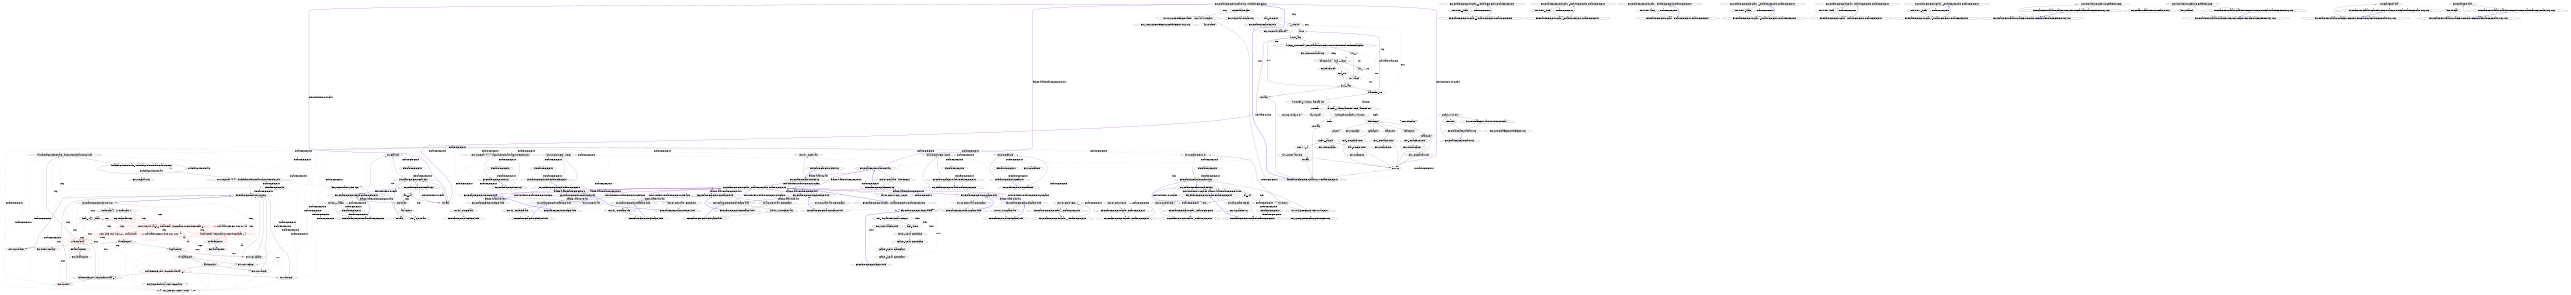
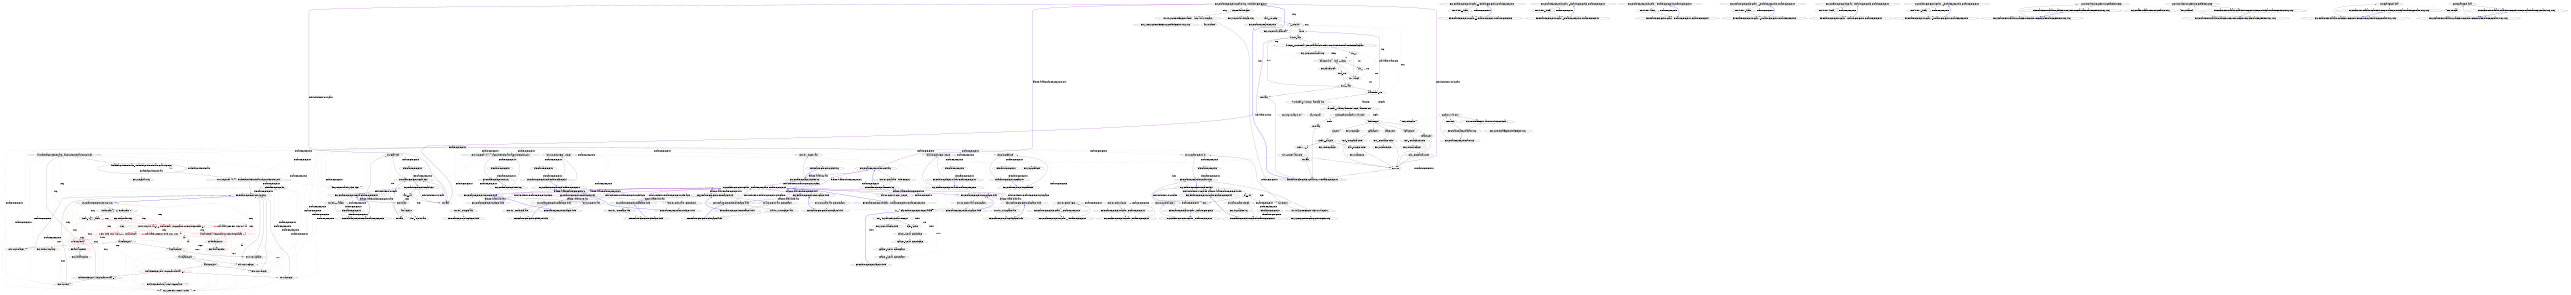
(1271, 18) -> (1271, 18)
(1321, 113) -> (1375, 102)
(425, 151) -> none
(811, 195) -> (811, 195)
(925, 222) -> (925, 222)
